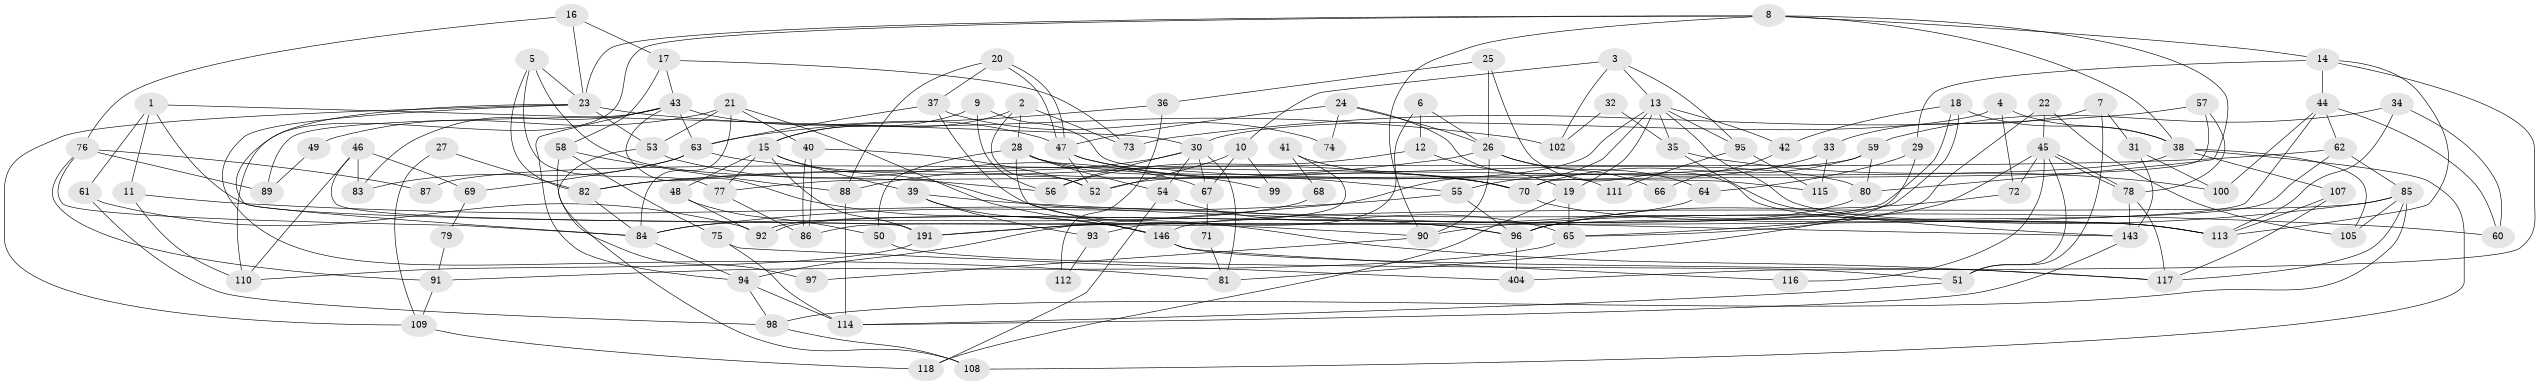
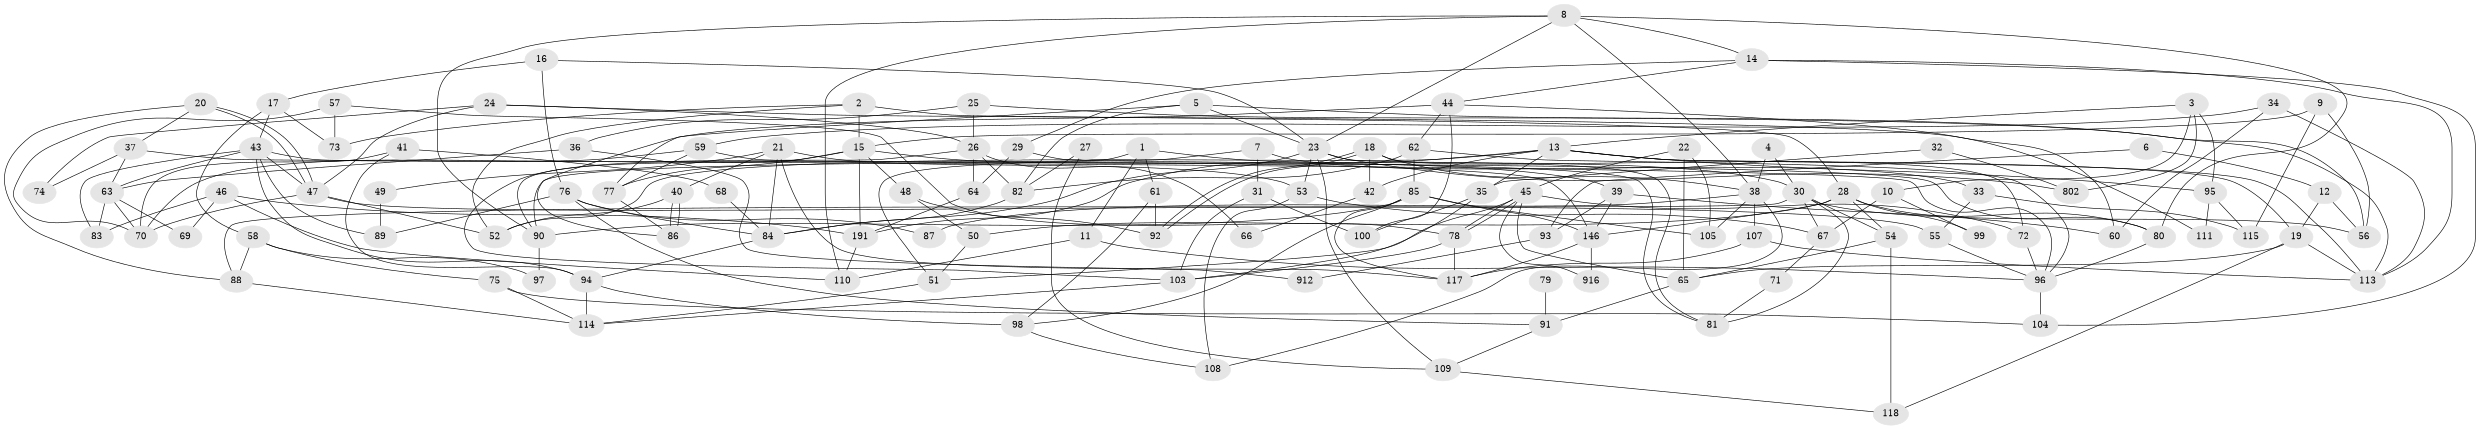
(1456, 127) -> none
(1557, 148) -> (2071, 193)
(2007, 148) -> (1717, 162)
(1170, 173) -> none
(1049, 210) -> none
(458, 215) -> none
(1870, 222) -> (2332, 259)
(2130, 237) -> (1178, 281)
(1063, 281) -> (1305, 281)
(1517, 281) -> (2040, 325)
(1790, 281) -> (1591, 281)
